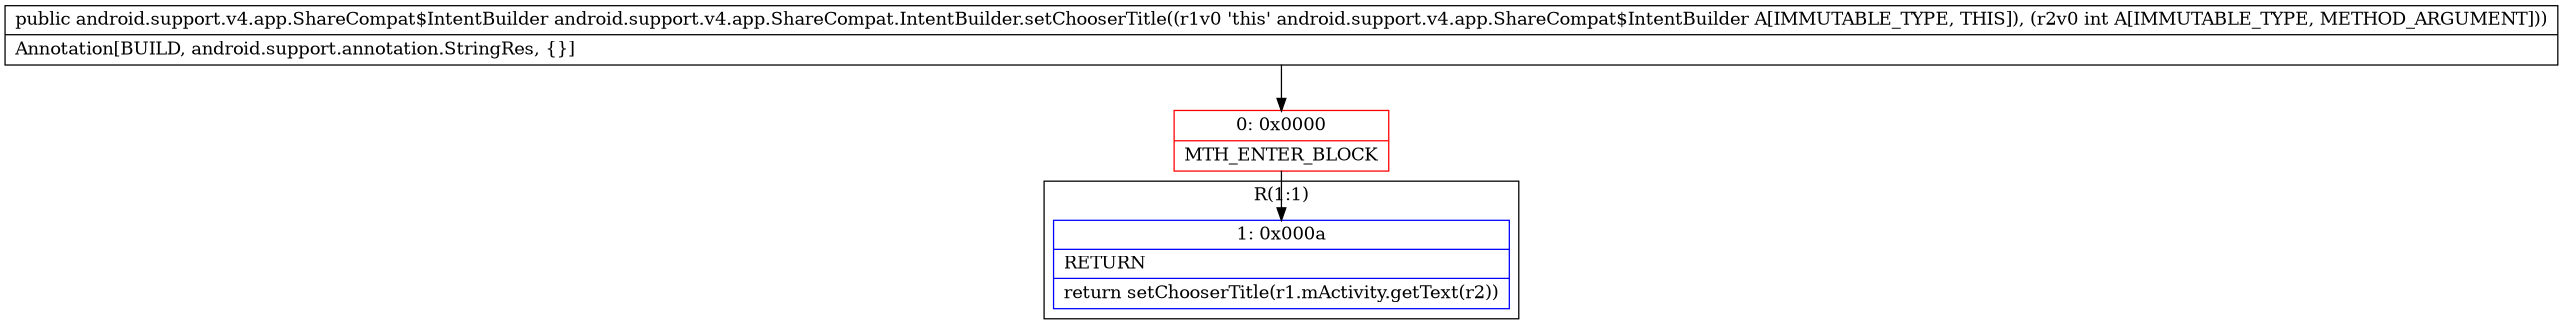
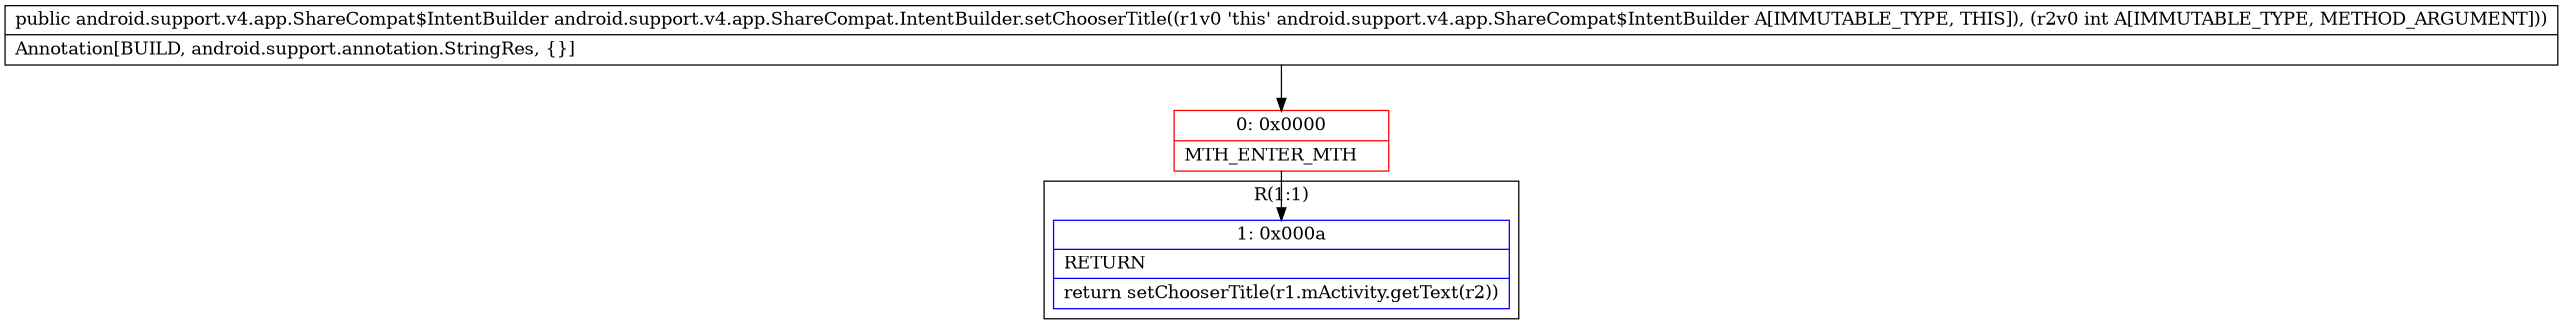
(1281, 155) -> (1271, 155)
